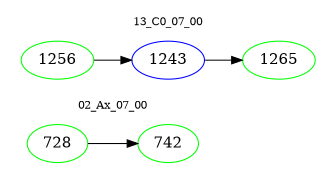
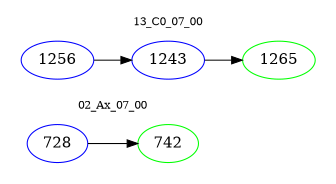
(57, 60) -> (57, 60)
(57, 144) -> (57, 144)
